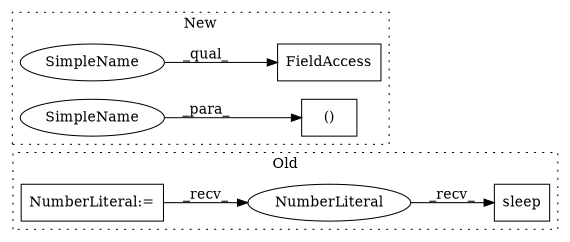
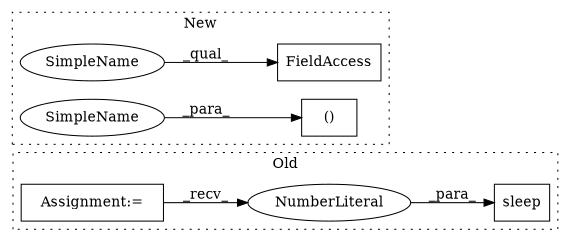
(452, 195) -> (452, 195)
(92, 203) -> (92, 203)
